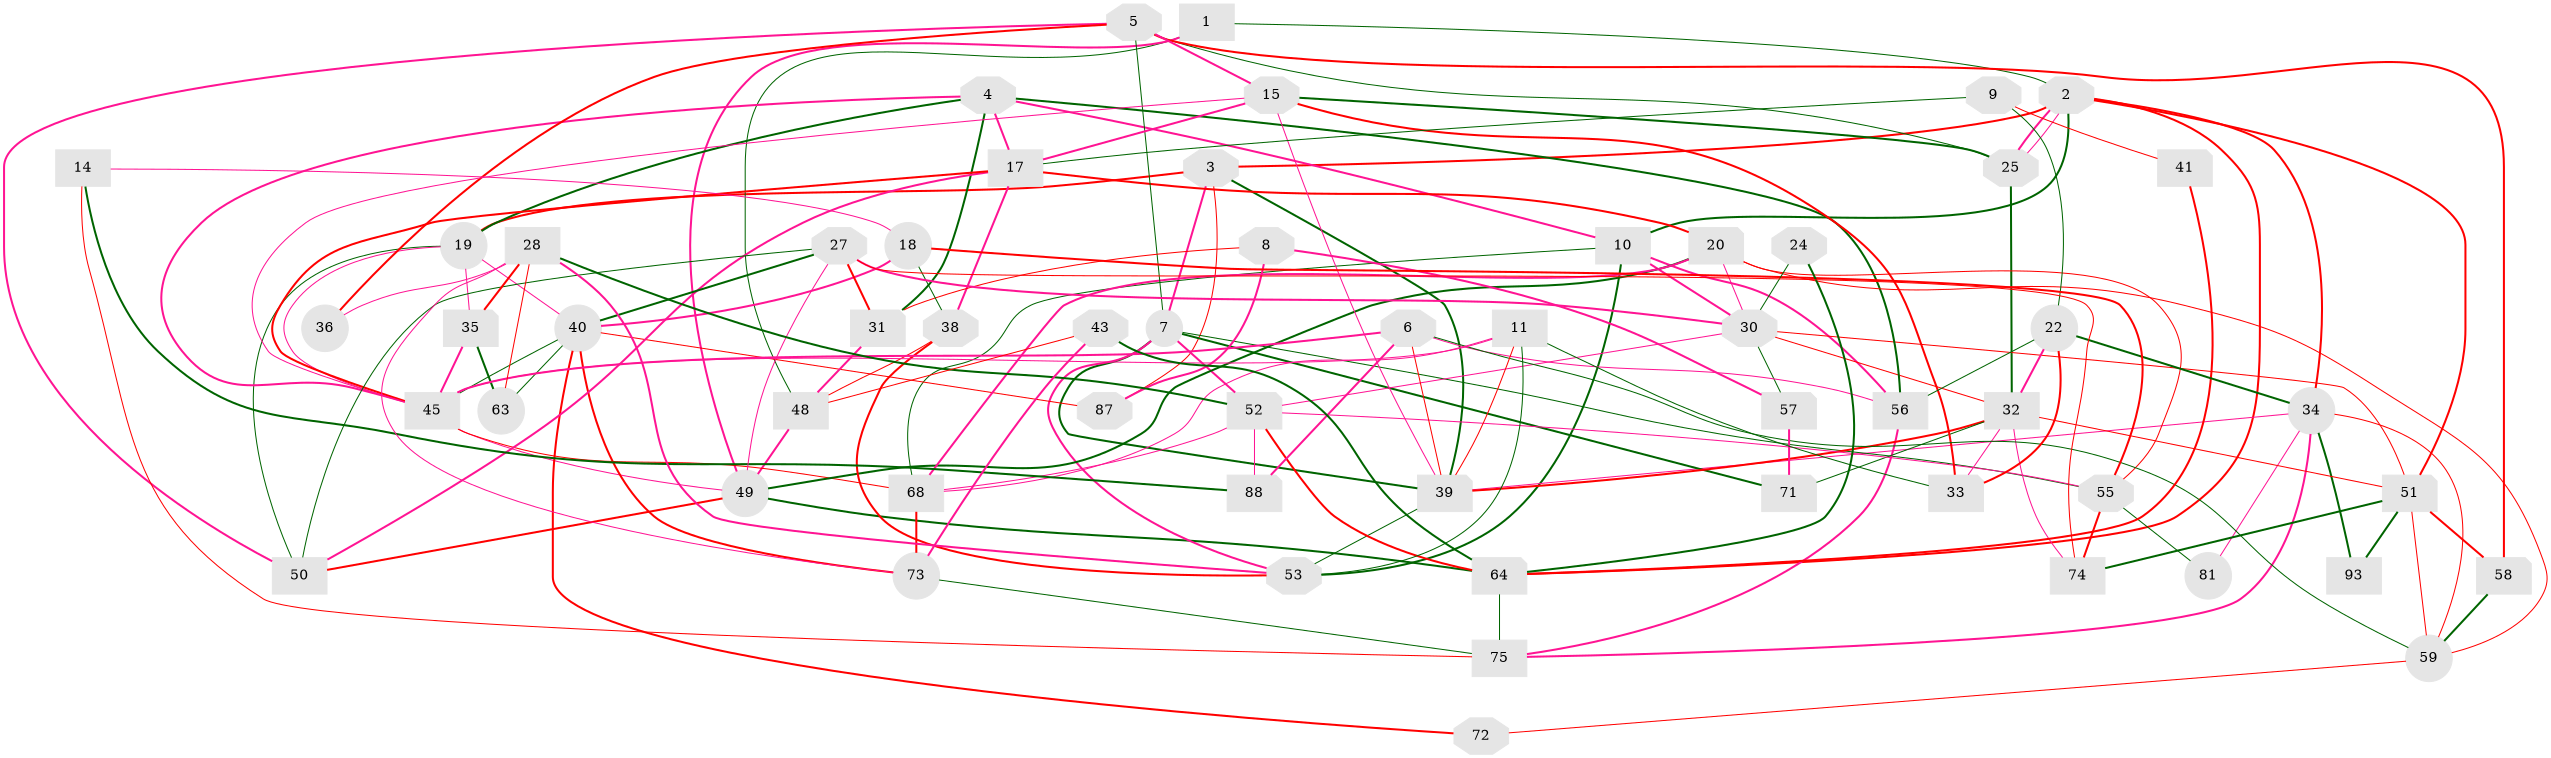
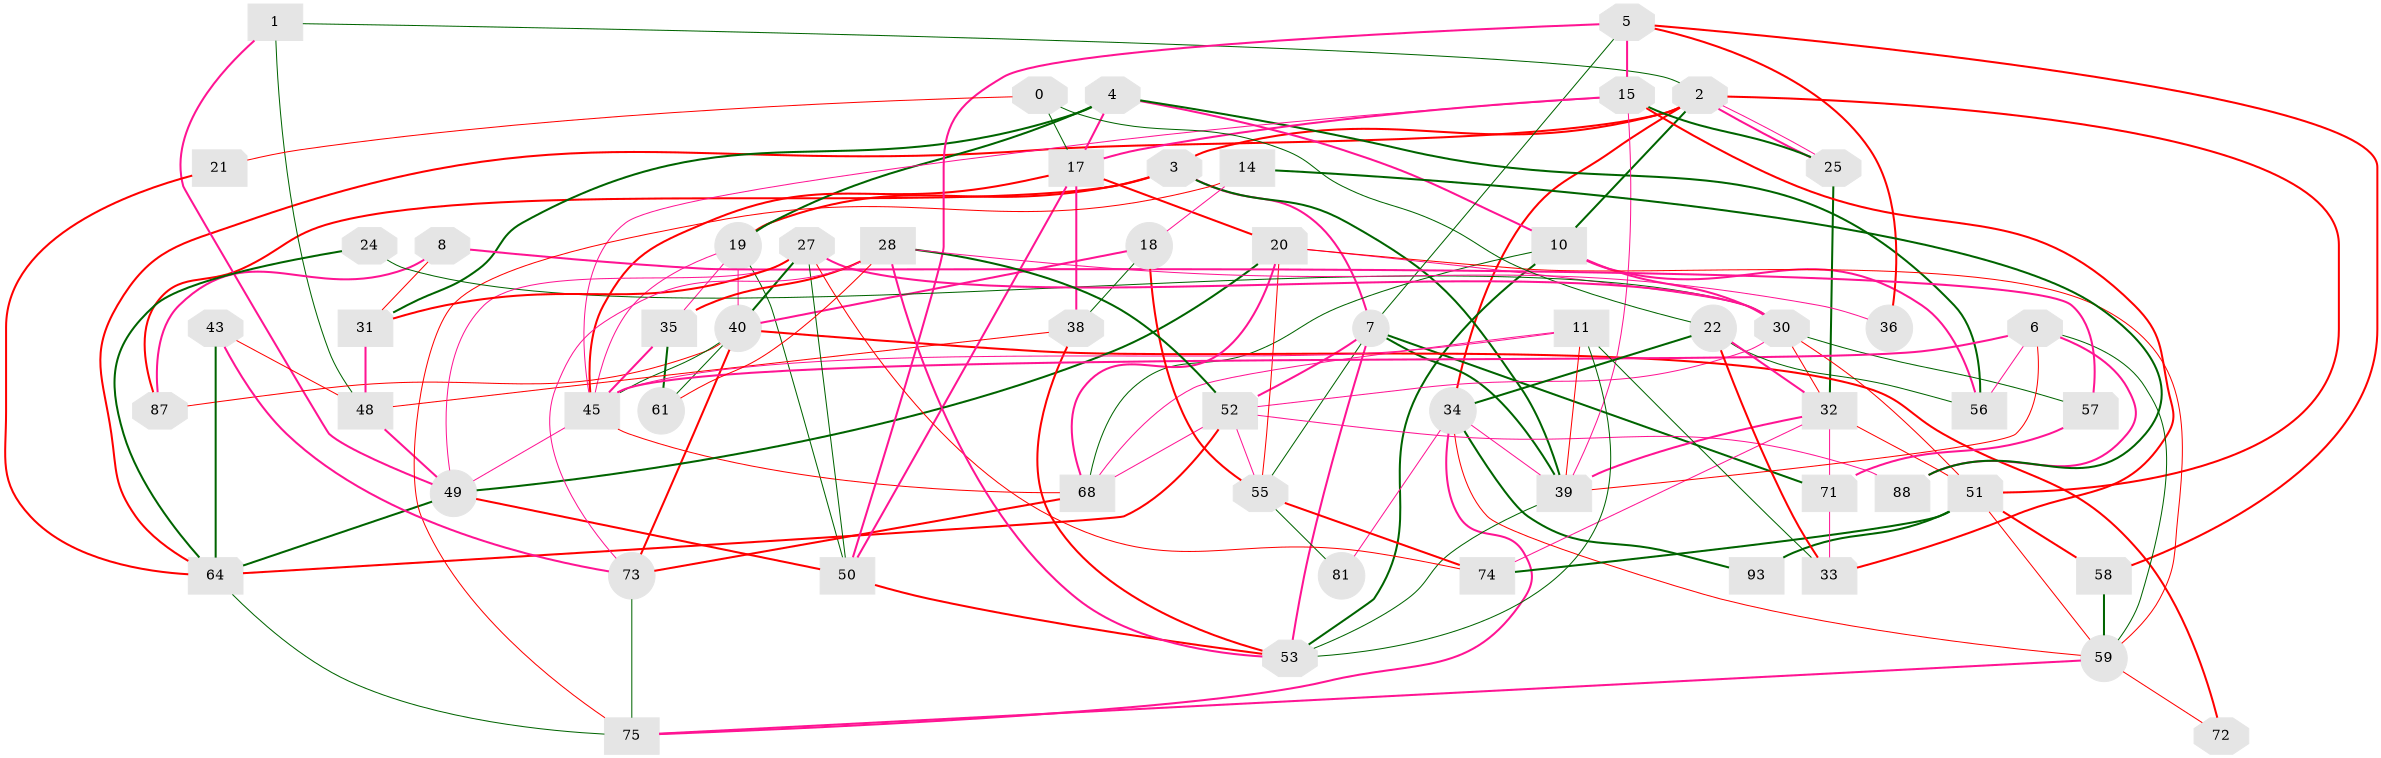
(1994, 95) -> (1040, 95)
(1571, 98) -> none
(384, 151) -> none
(2185, 168) -> (220, 168)
(1208, 311) -> (597, 199)
(501, 411) -> (661, 411)
(1984, 452) -> (1830, 528)
(1871, 463) -> (1830, 452)
(1730, 467) -> (1680, 446)
(1748, 591) -> (1370, 697)
none -> (1068, 625)
